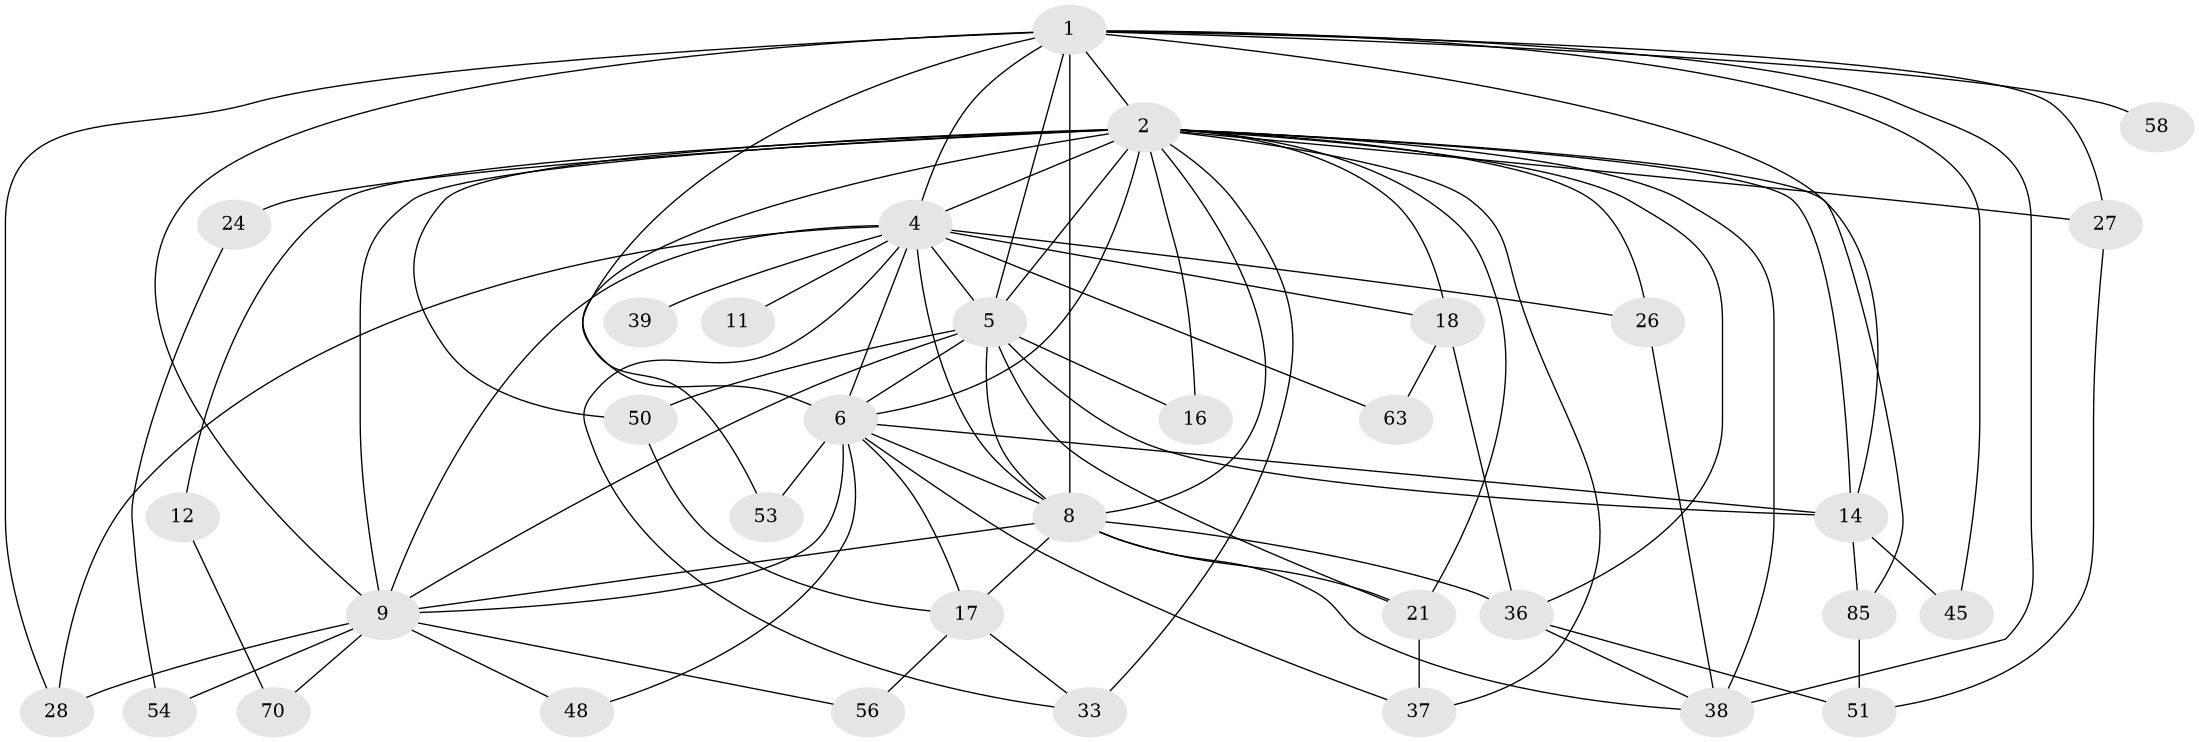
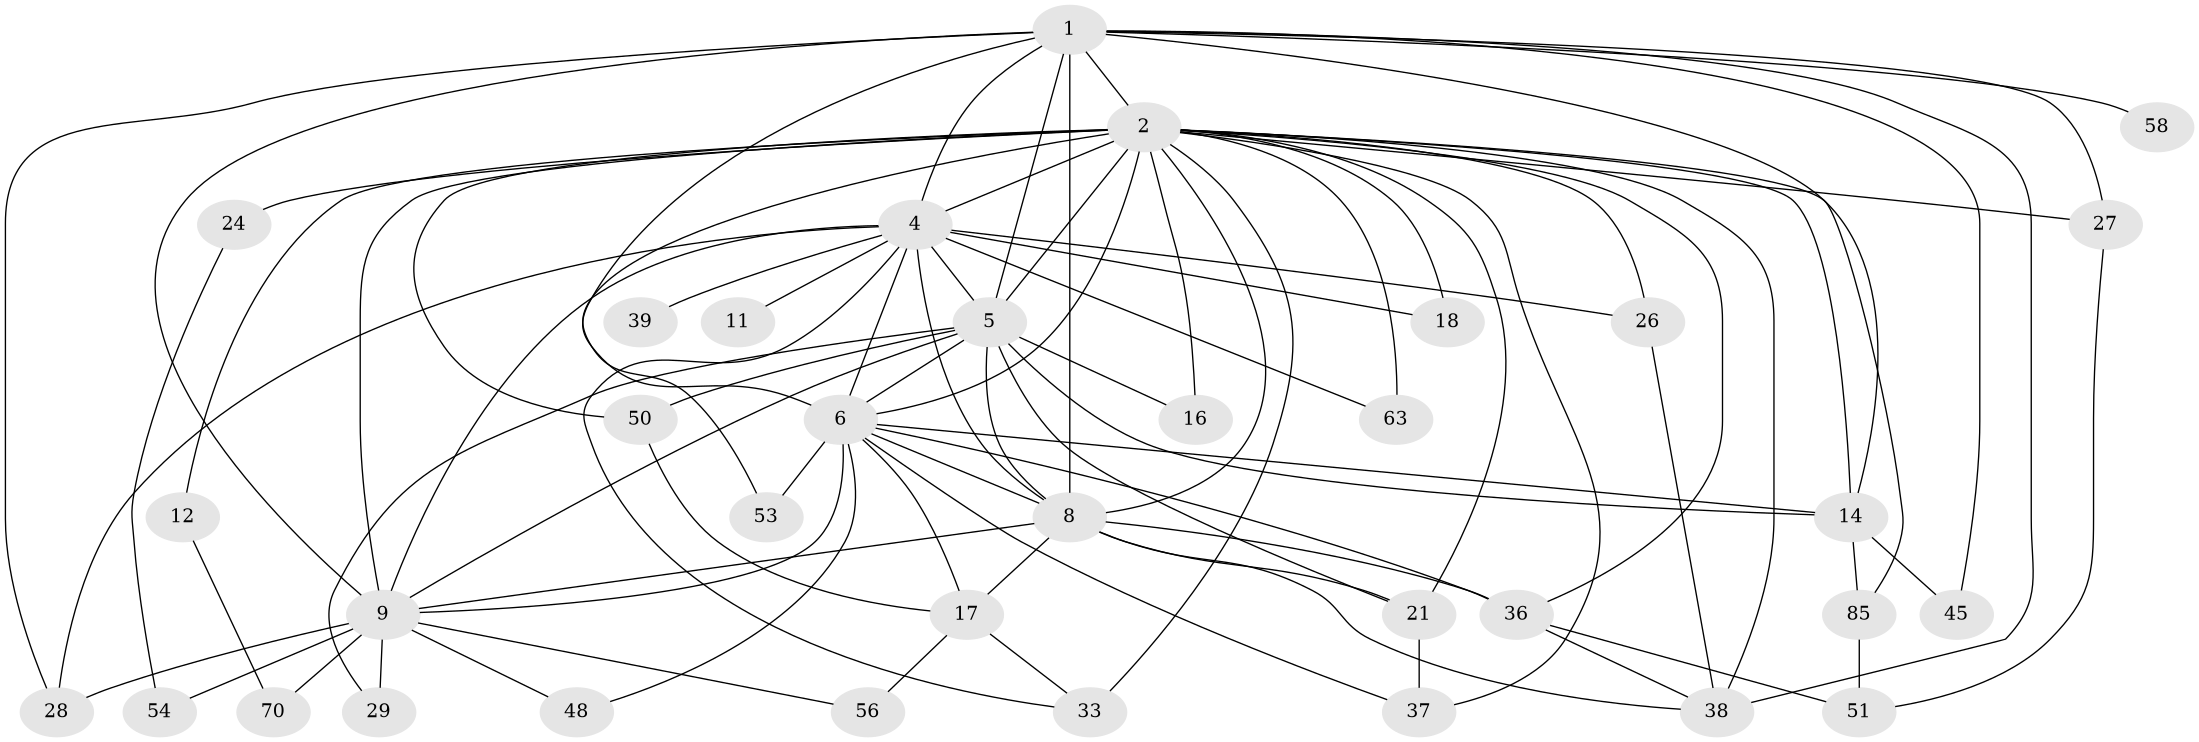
(1422, 371) -> (1349, 212)
(1481, 463) -> (1185, 502)
none -> (379, 712)
